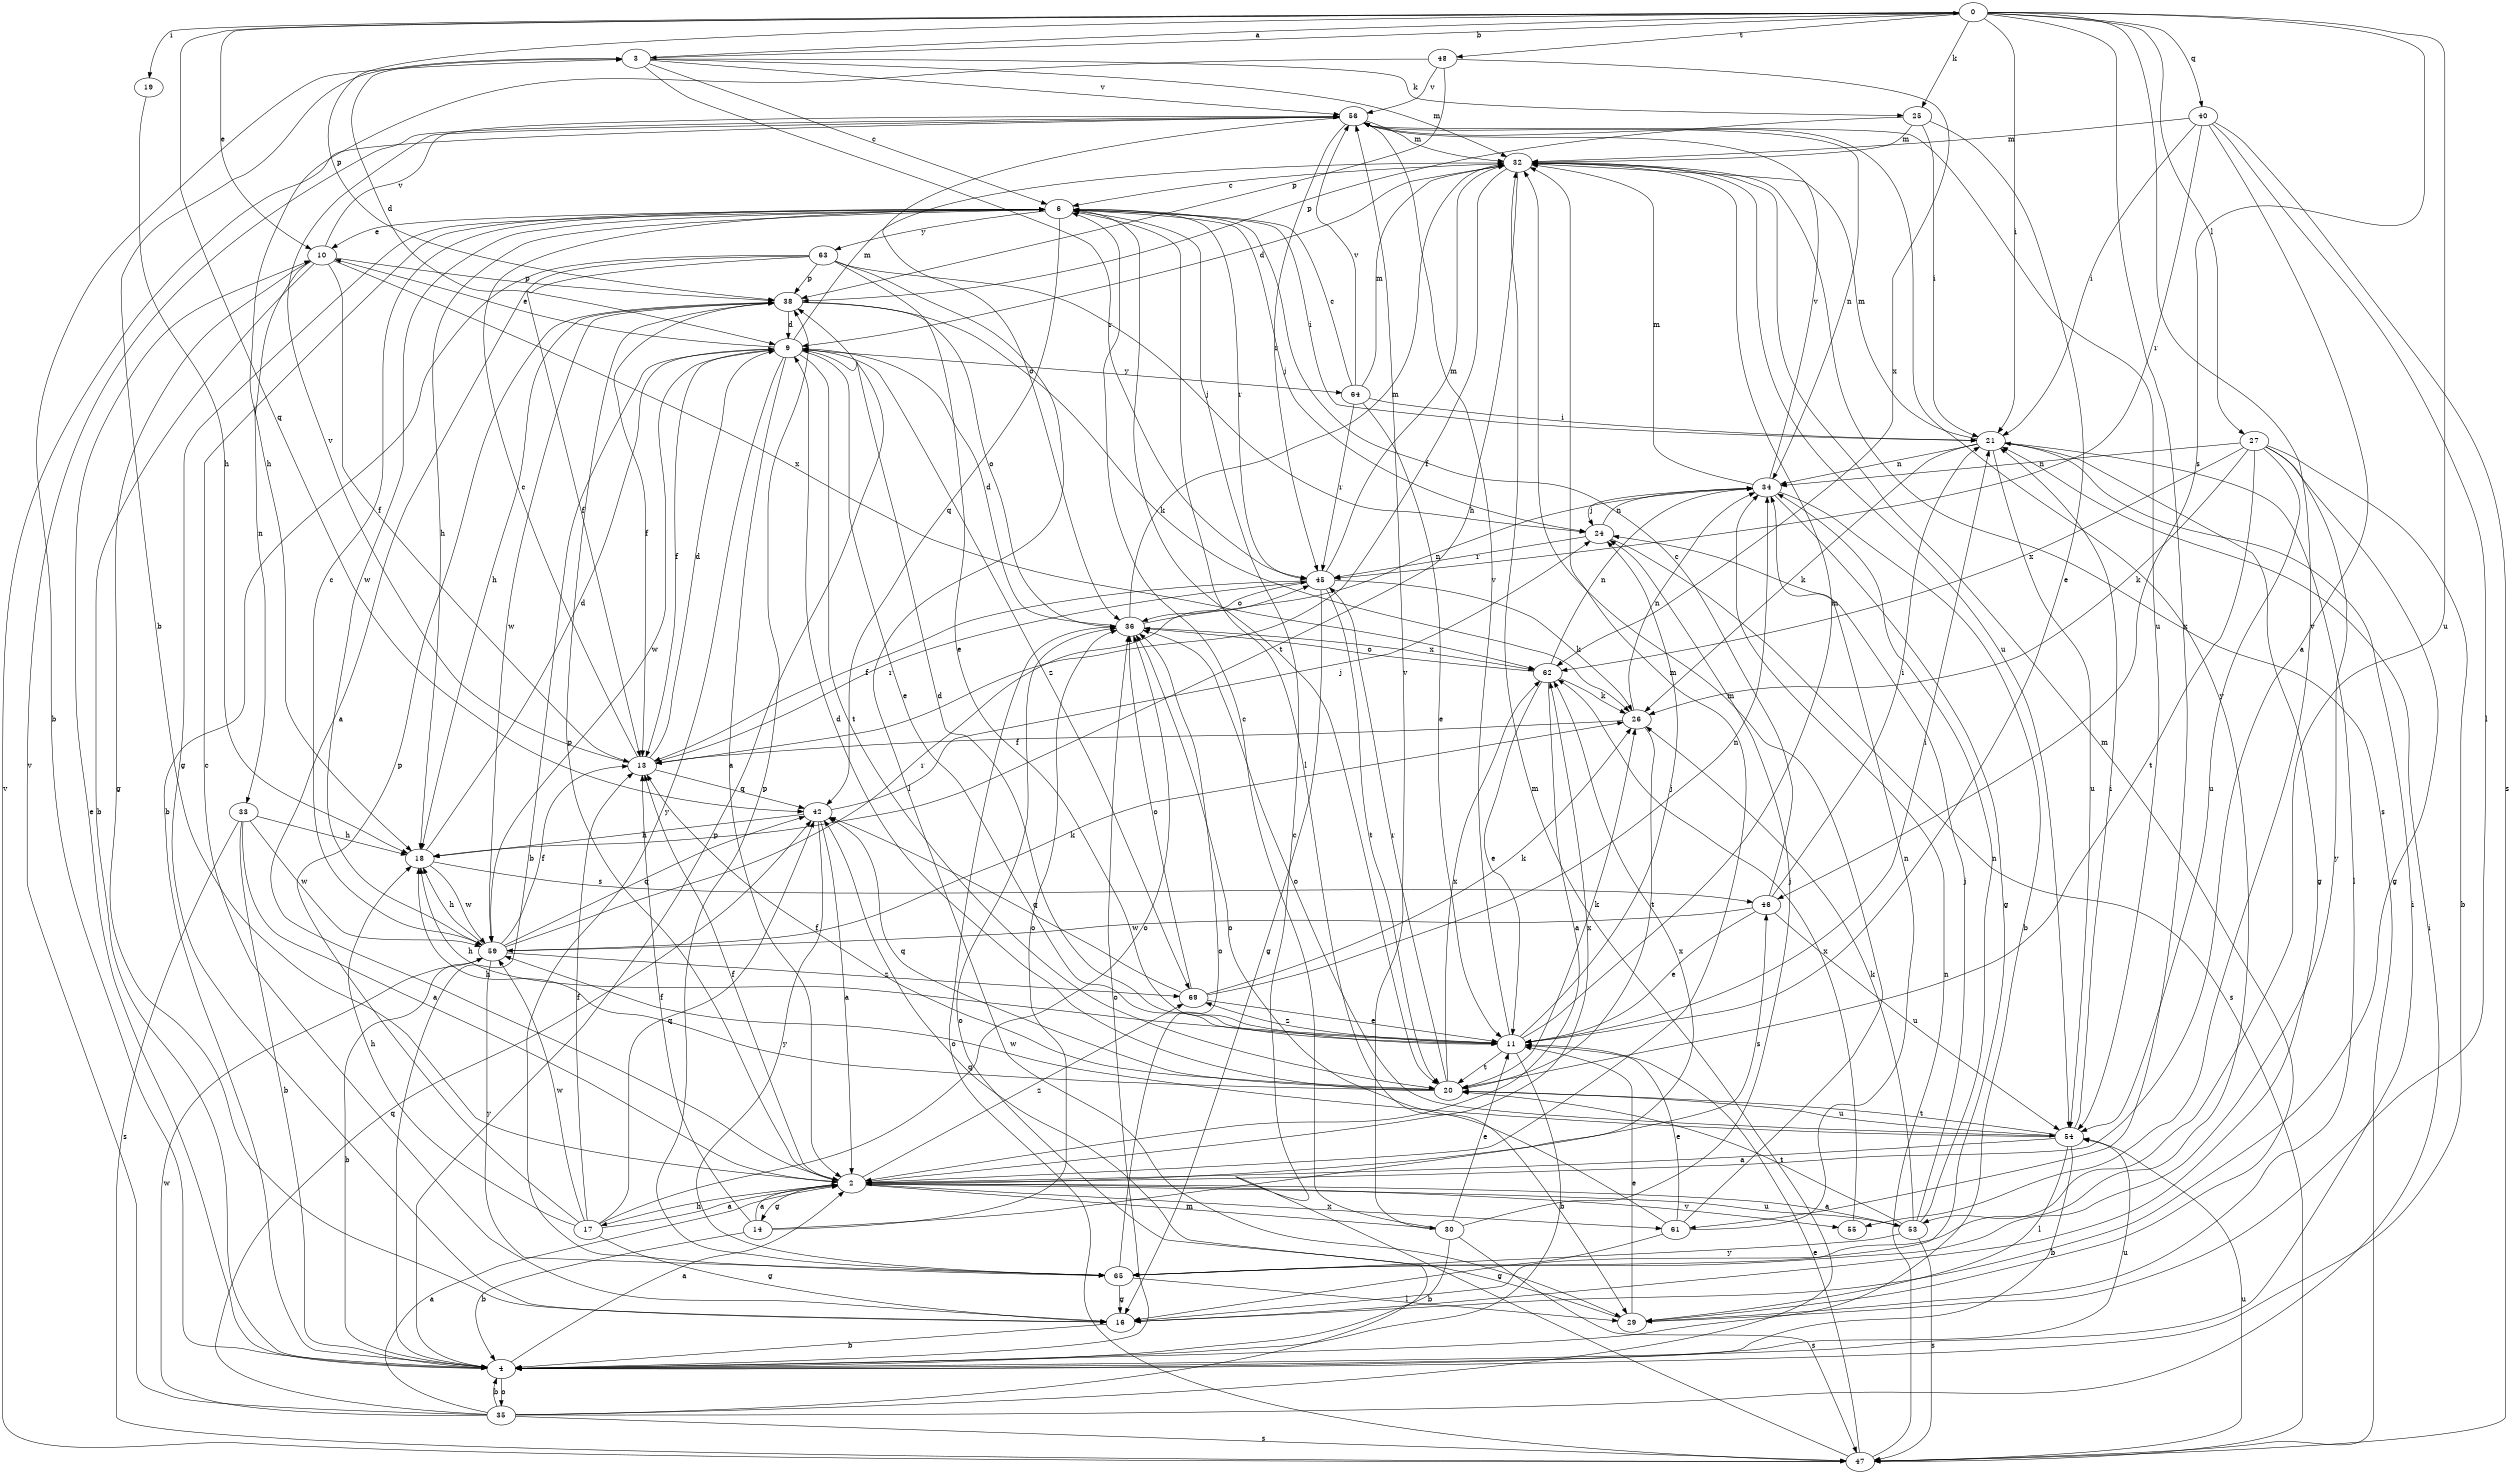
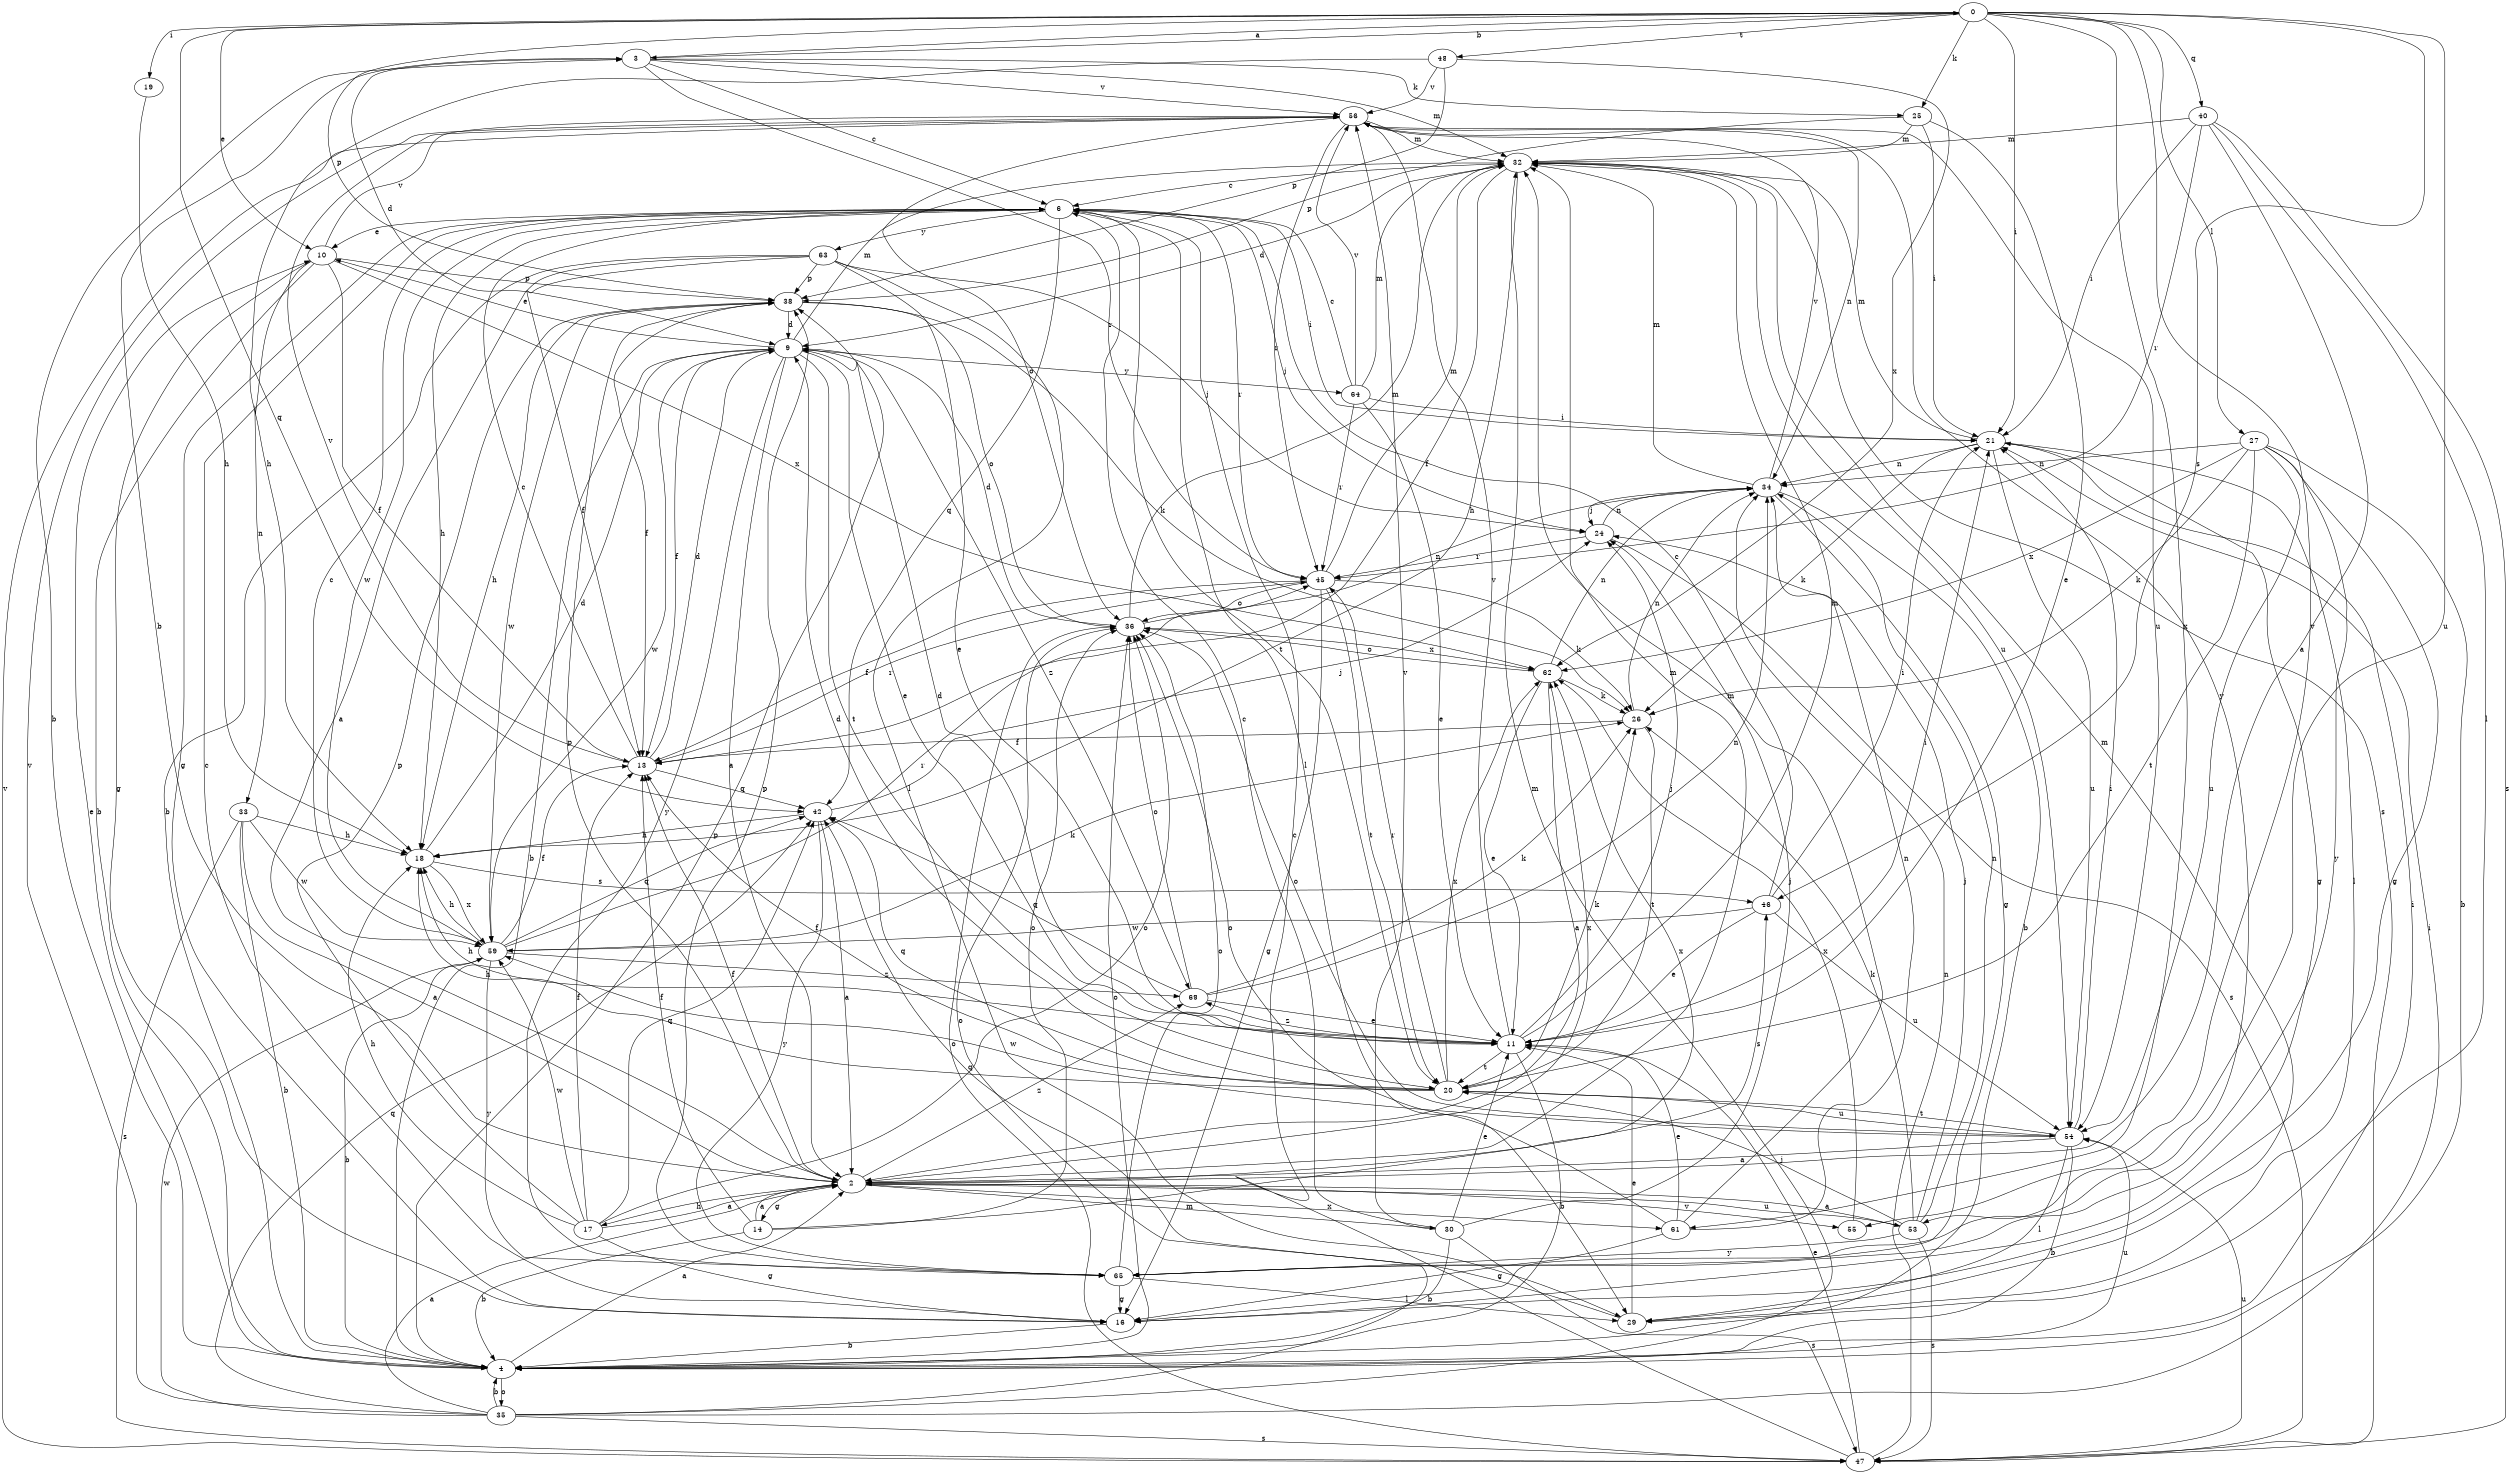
(469, 905) -> (469, 905)
(1782, 1160) -> (1782, 1160)
